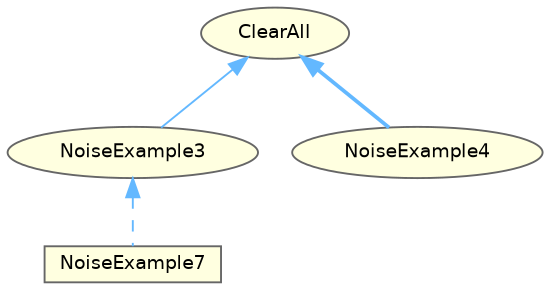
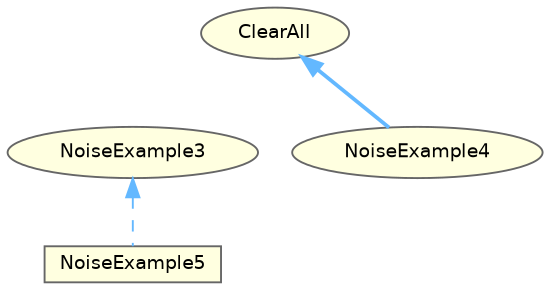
(197, 99) -> none
(133, 264) -> (133, 264)
